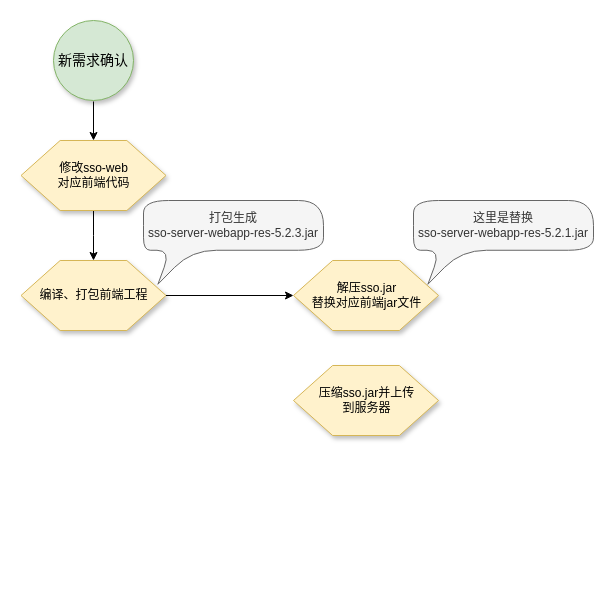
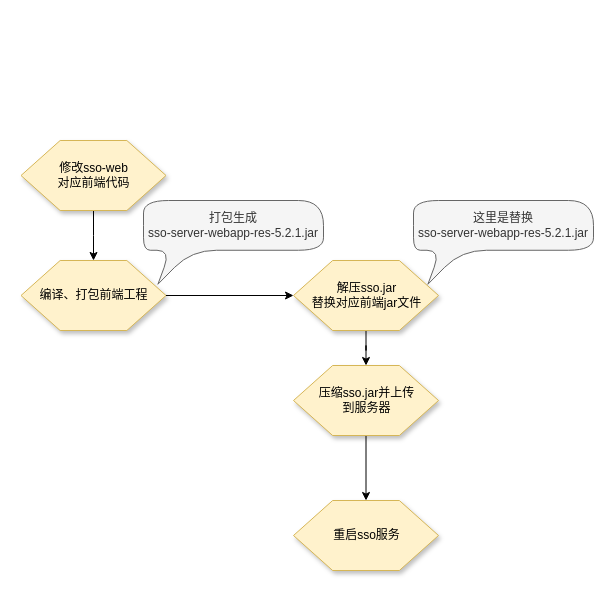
(94, 61) -> none
(94, 118) -> none
(234, 226) -> (234, 226)
none -> (366, 350)
none -> (366, 467)
none -> (366, 536)
